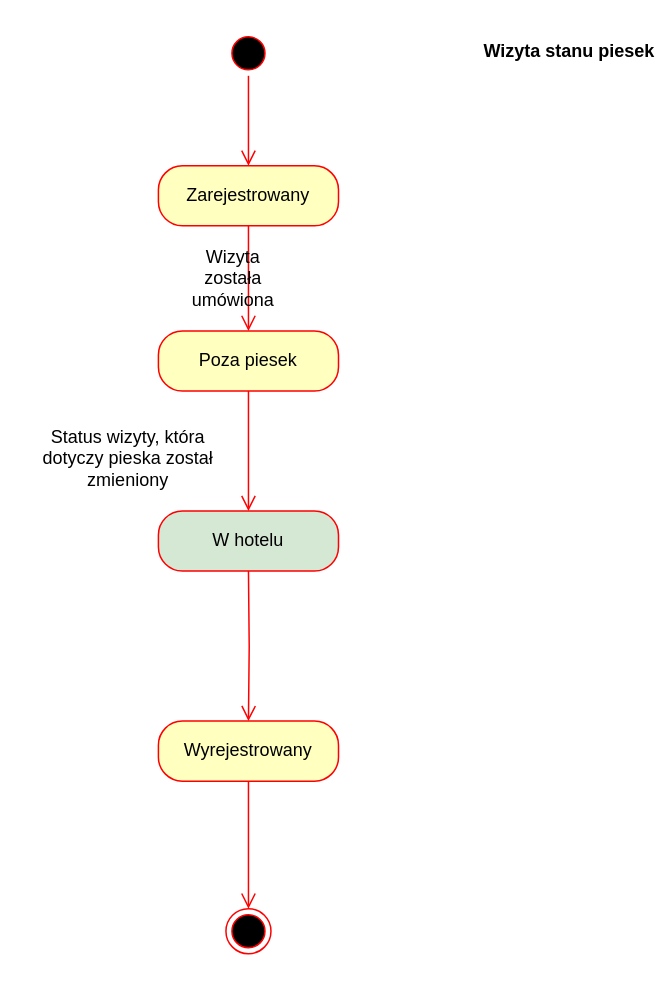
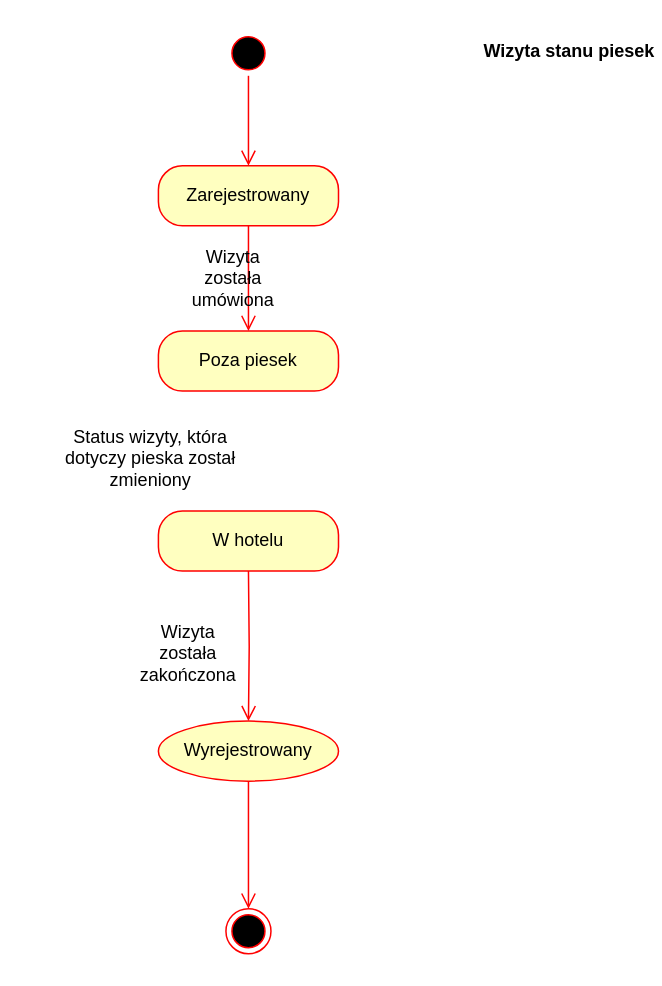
(248, 449) -> none
(128, 458) -> (151, 458)
(248, 541) -> (248, 541)
none -> (188, 653)
(248, 751) -> (248, 751)
